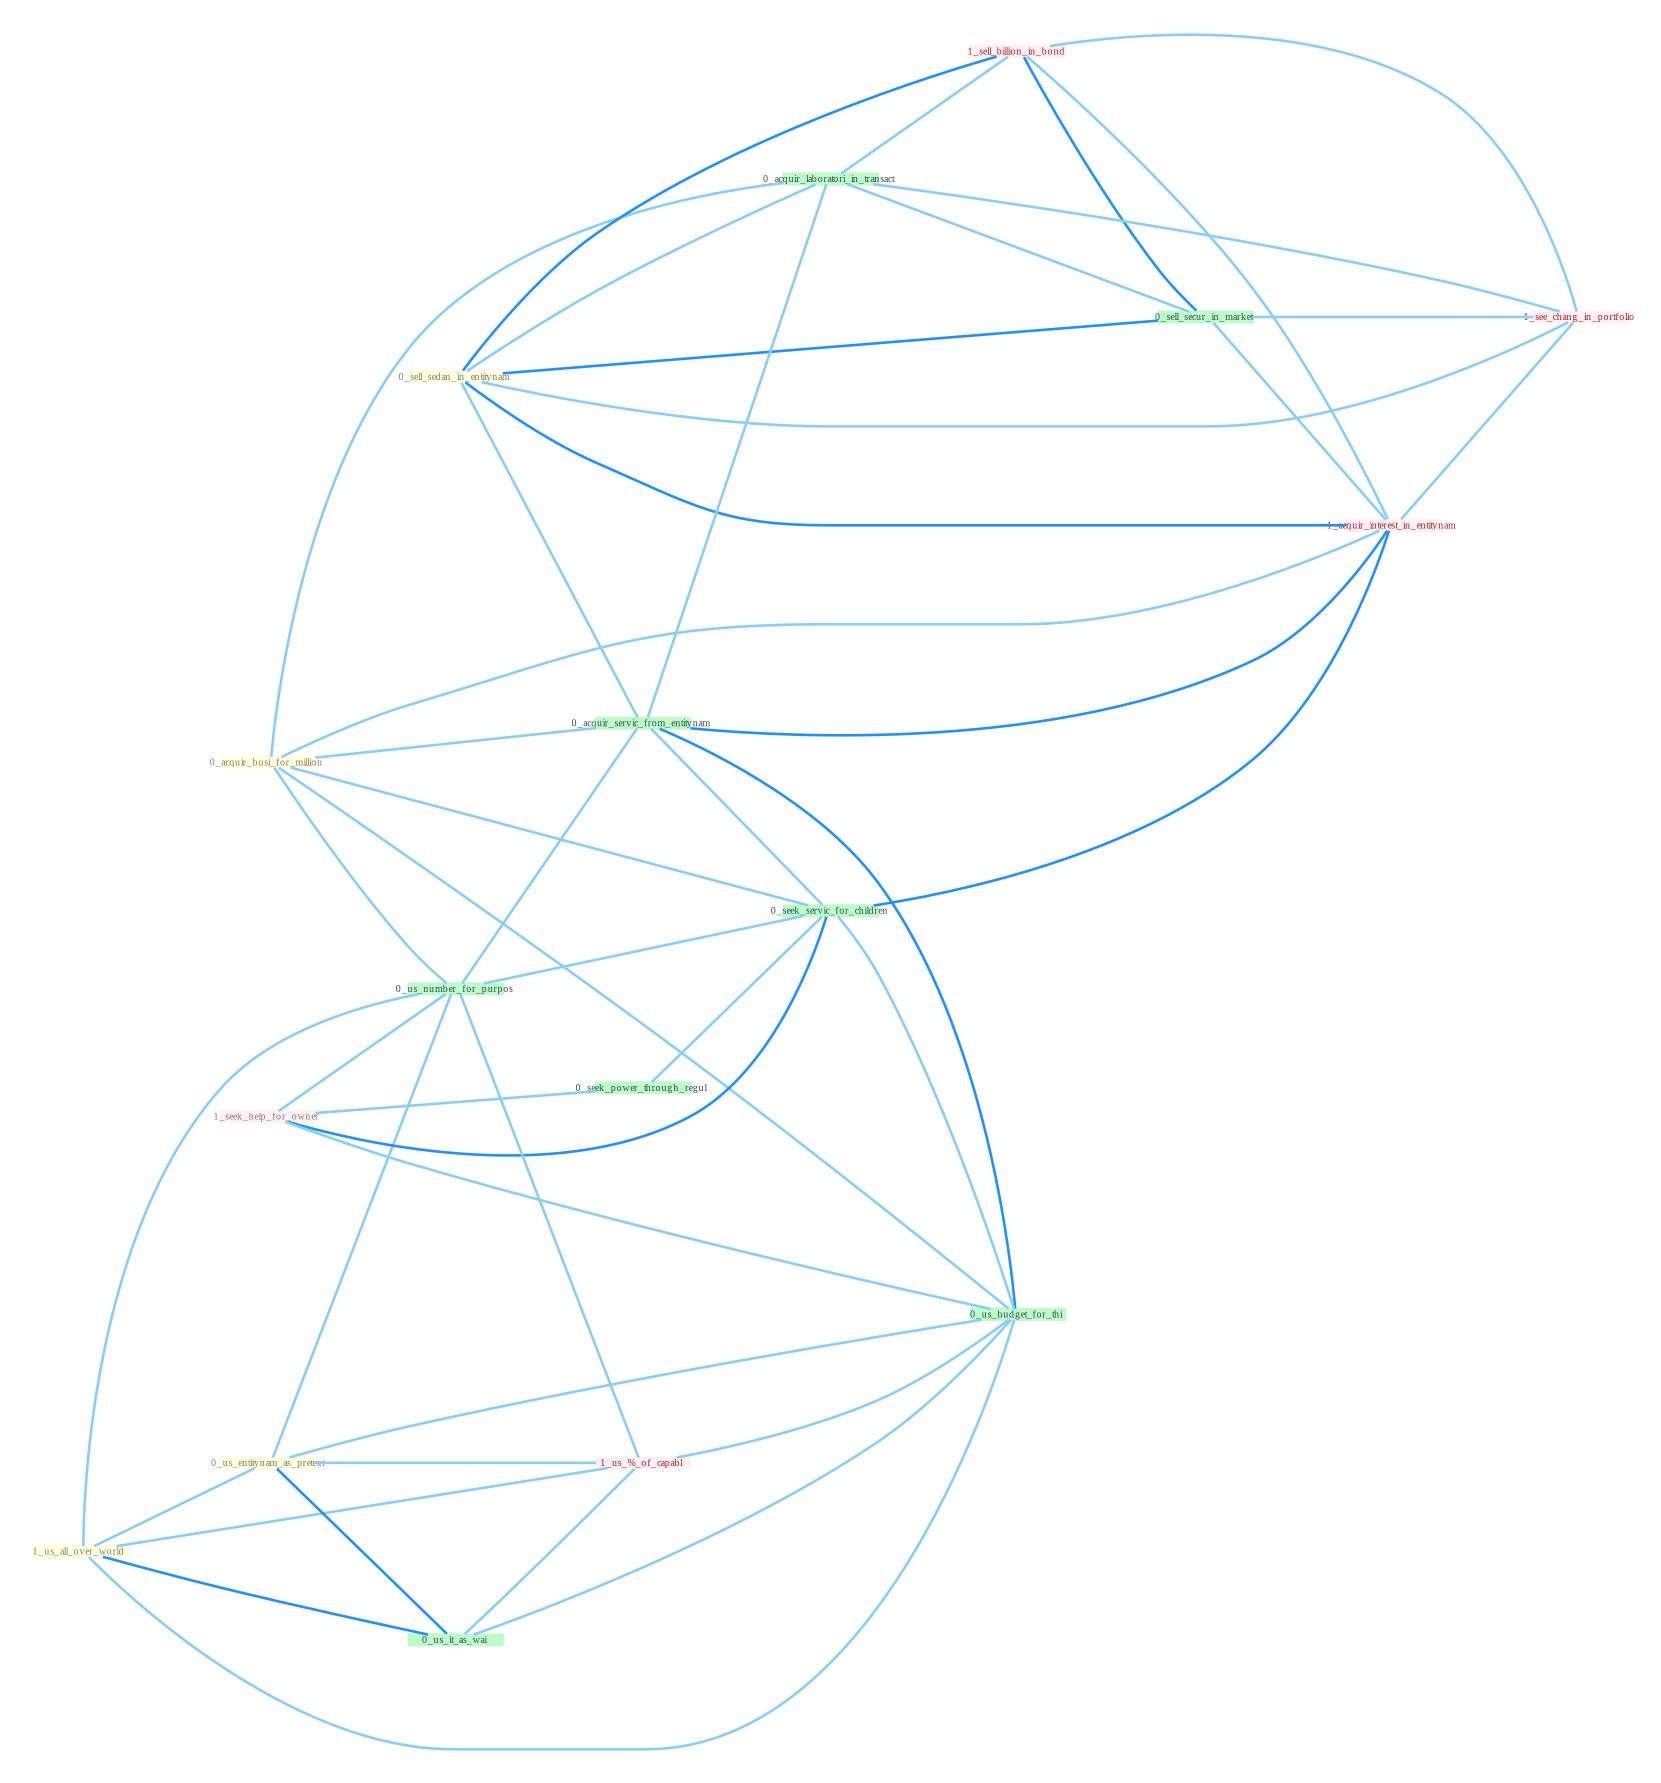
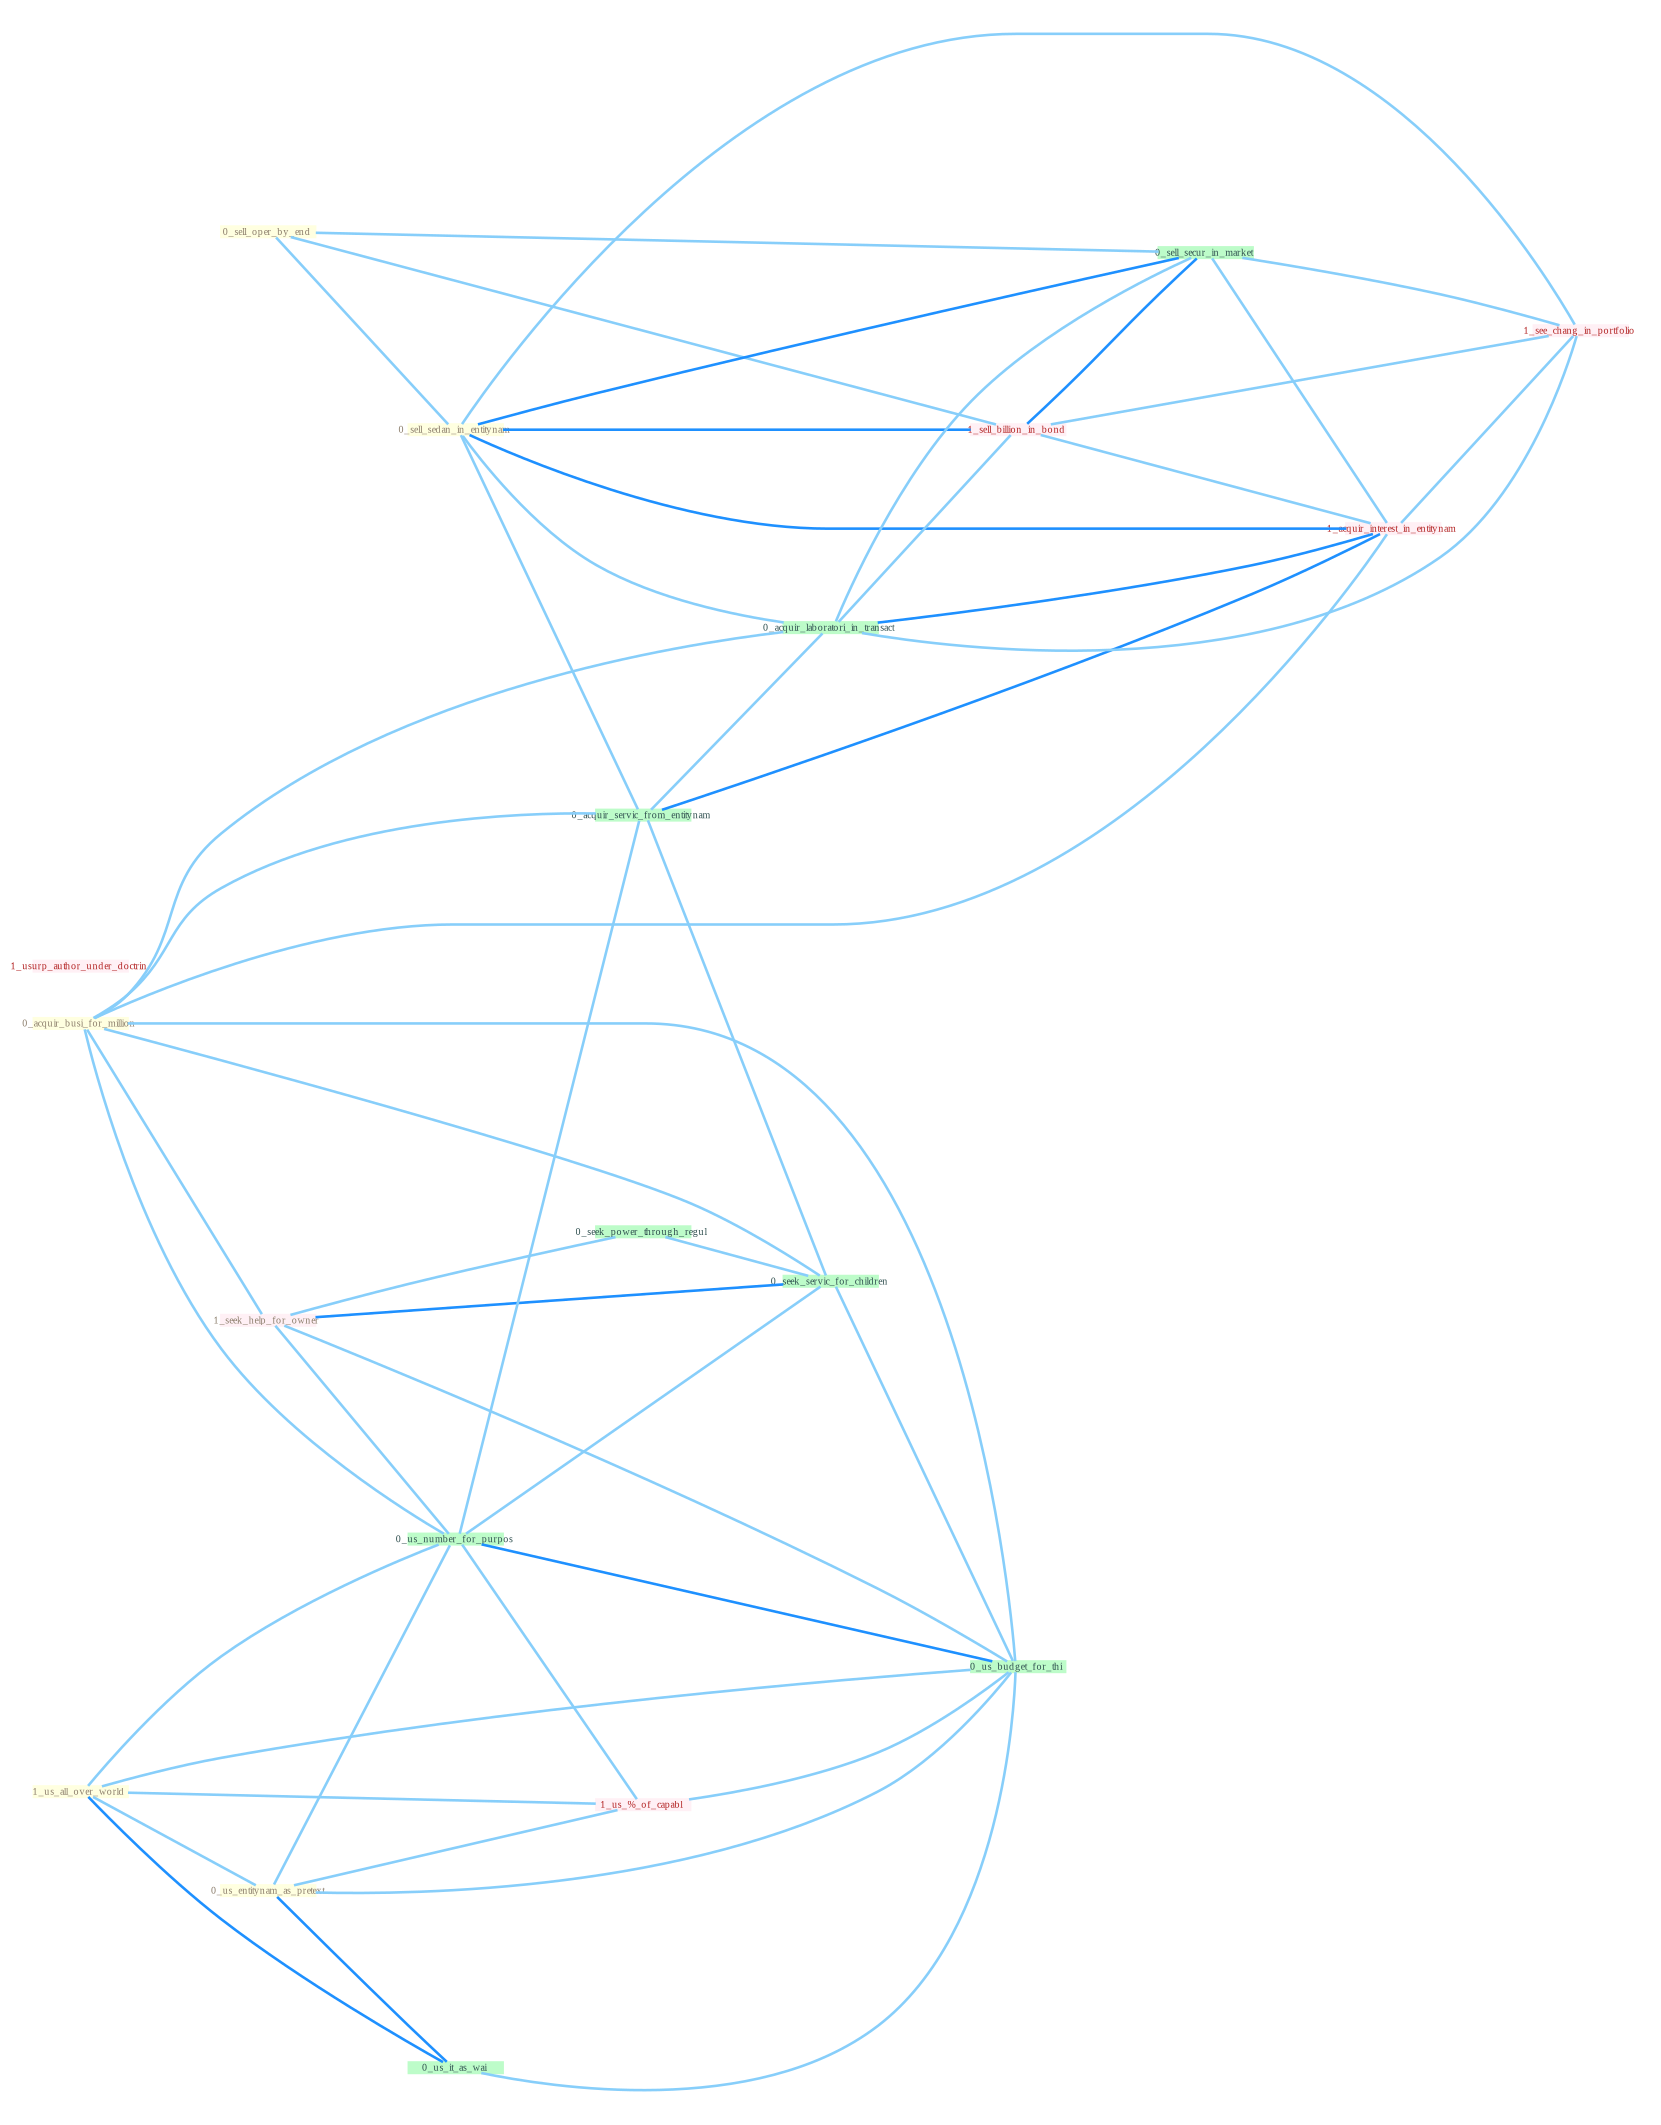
none -> (268, 232)
(1195, 800) -> (1127, 588)
(924, 961) -> (737, 1603)
none -> (81, 966)
none -> (174, 1172)
(550, 1552) -> none
